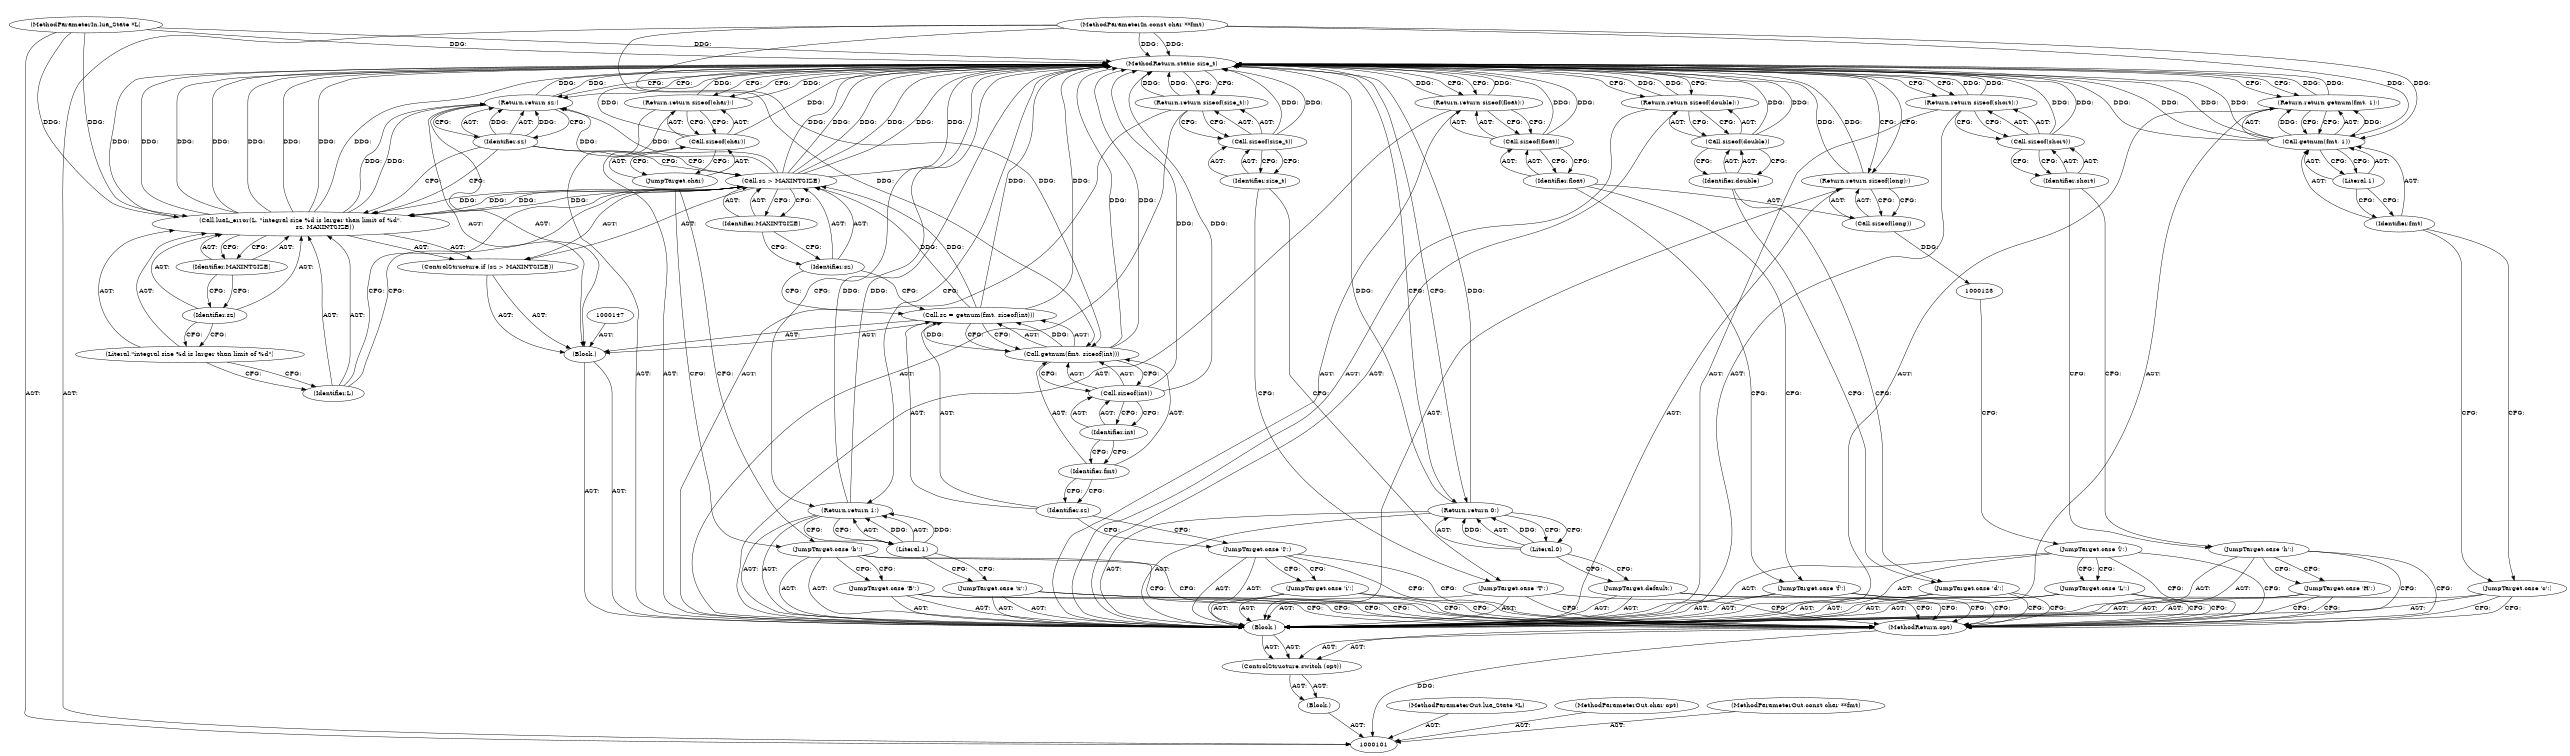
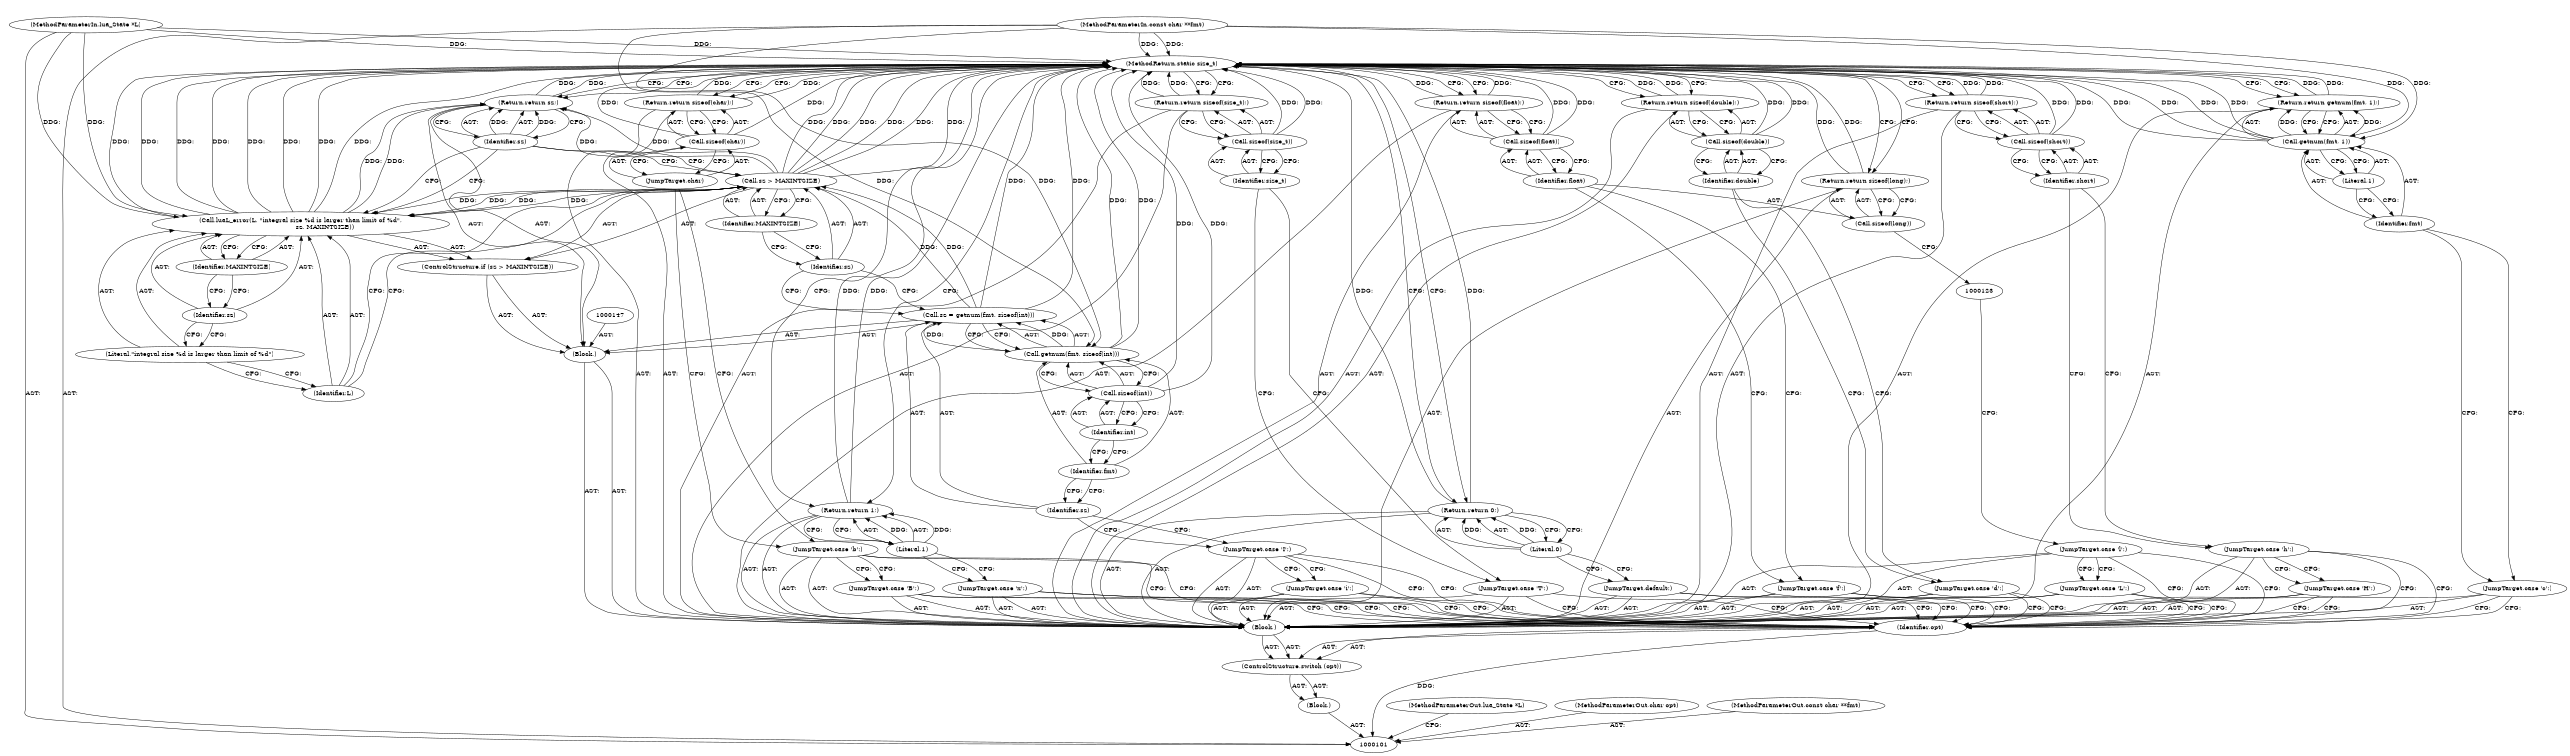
(1931, 247) -> (1931, 247)
(1920, 628) -> (1920, 628)
(1434, 725) -> (1434, 725)
